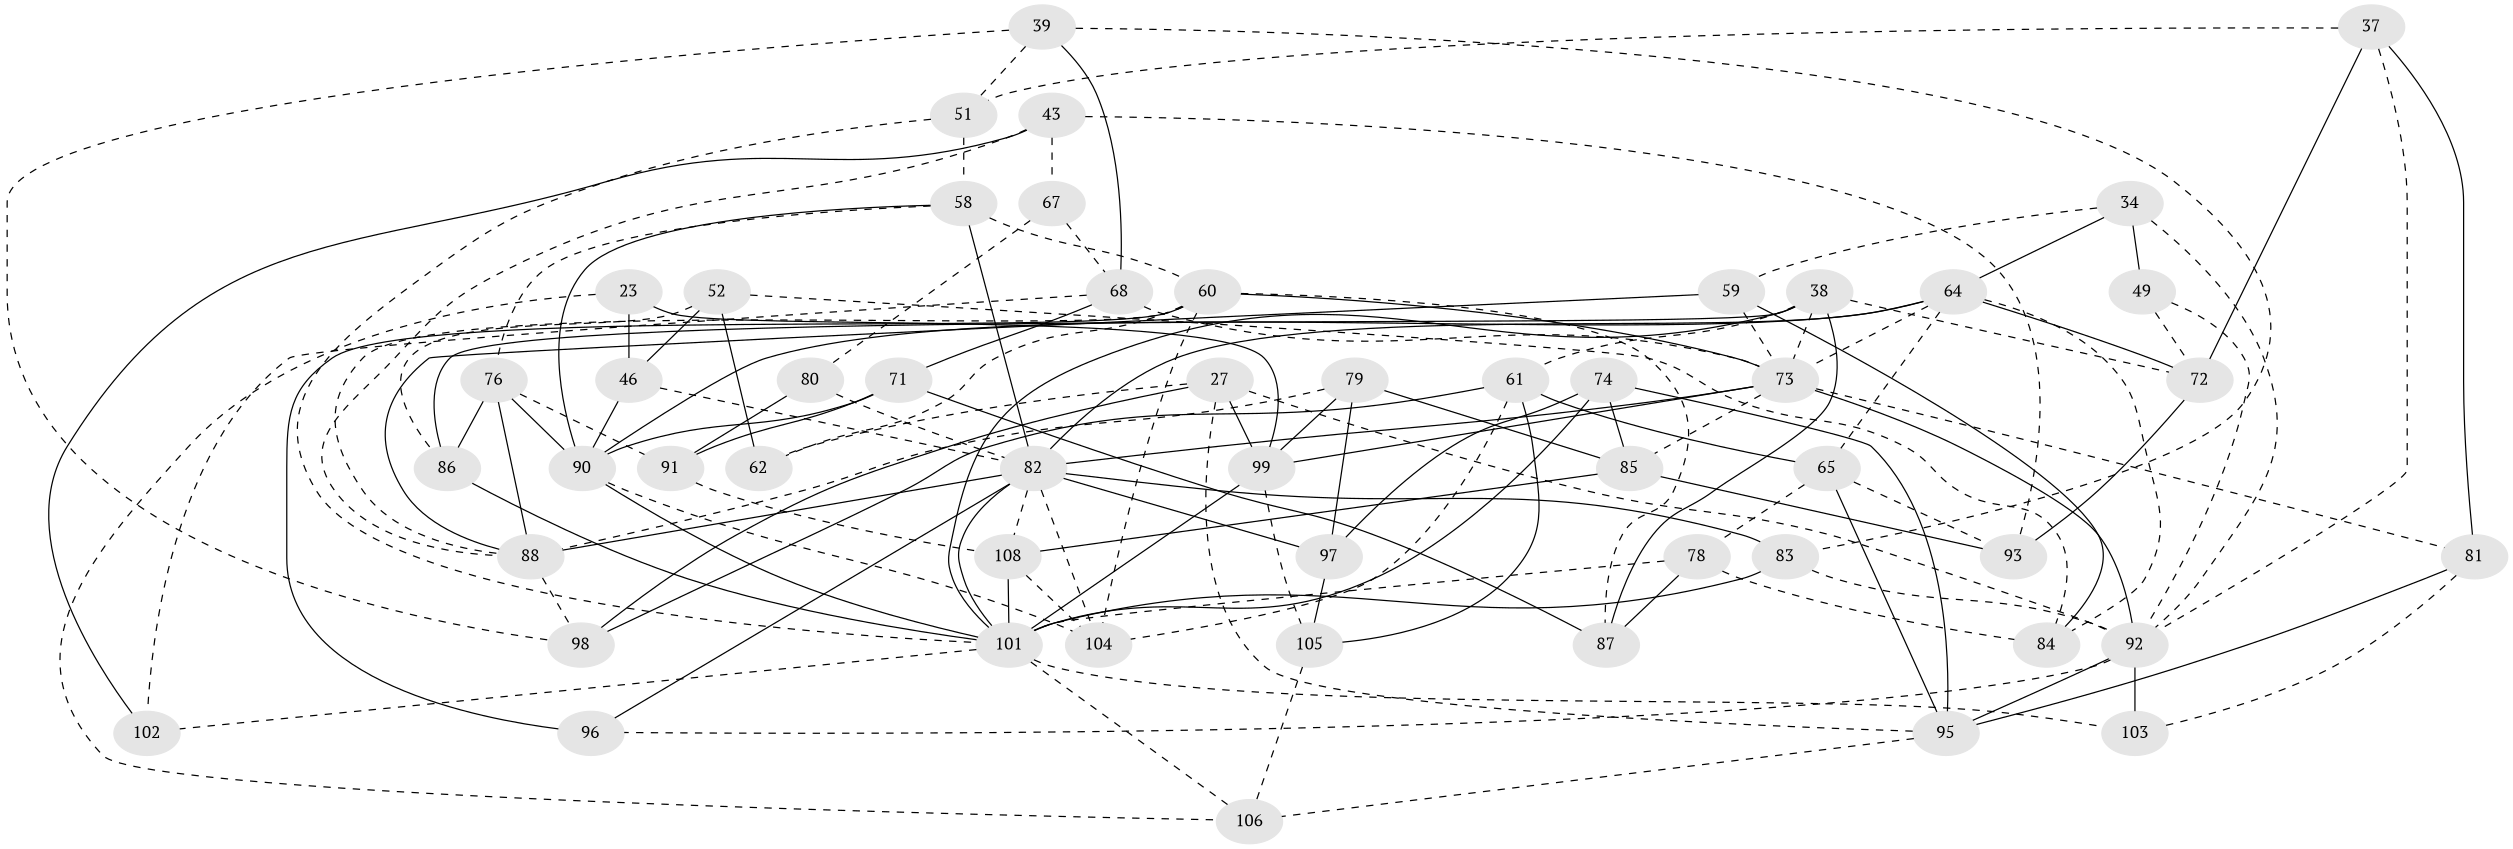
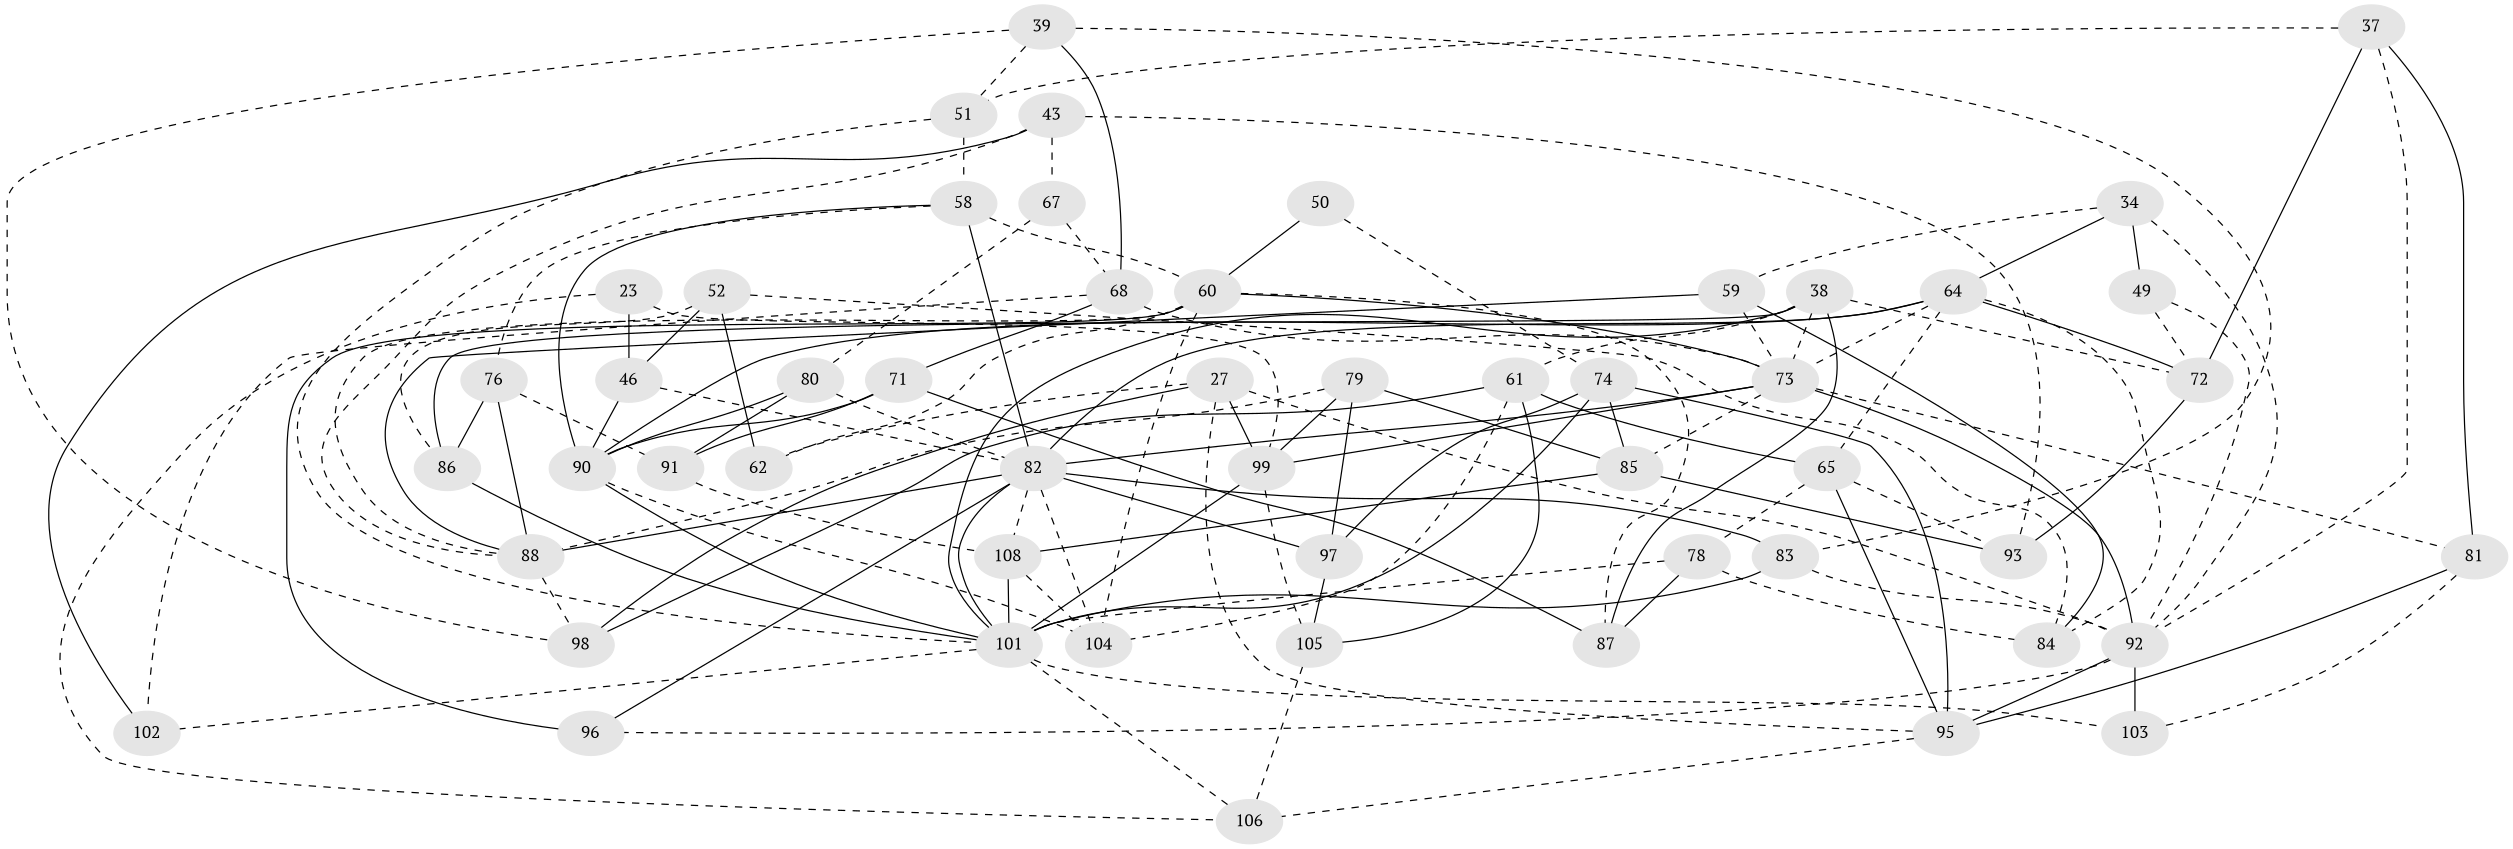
none -> (1321, 204)
(1148, 332) -> (1148, 332)
(538, 424) -> (705, 421)
